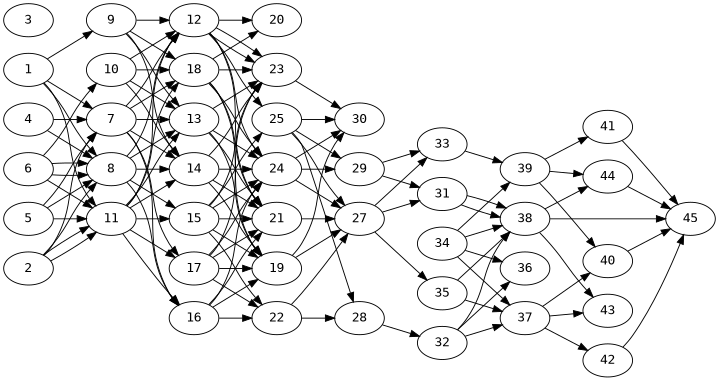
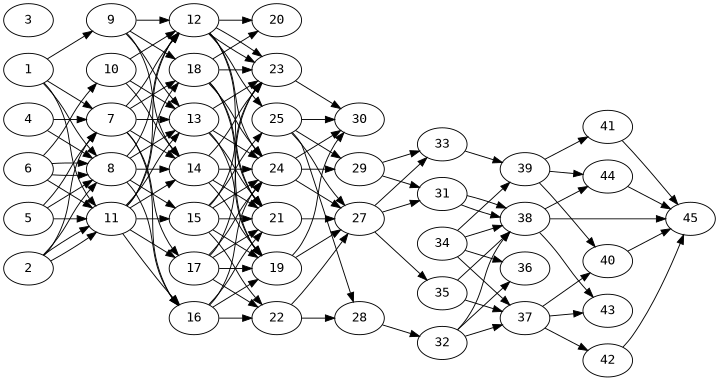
(148, 70) -> none
